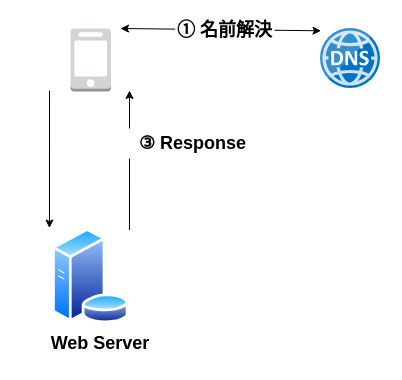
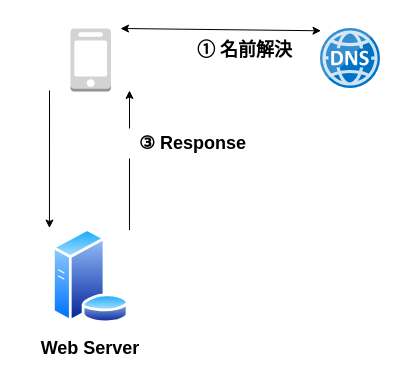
(225, 31) -> (245, 51)
(101, 344) -> (91, 349)
